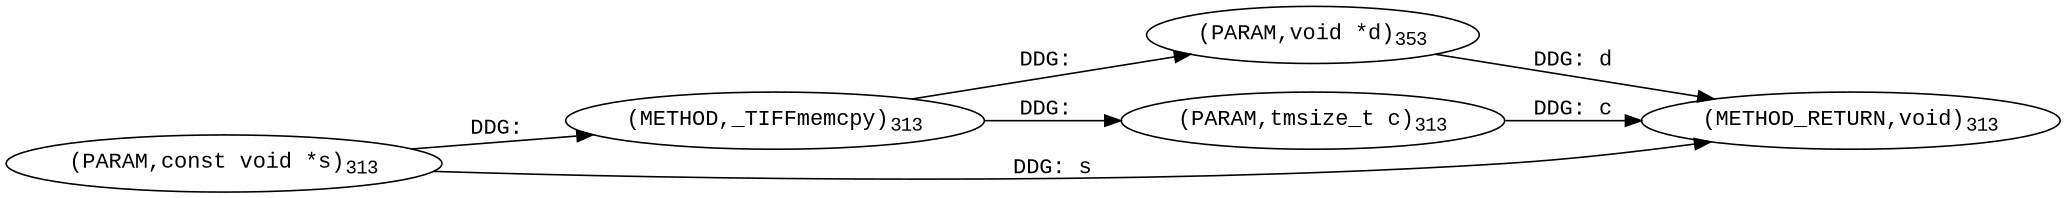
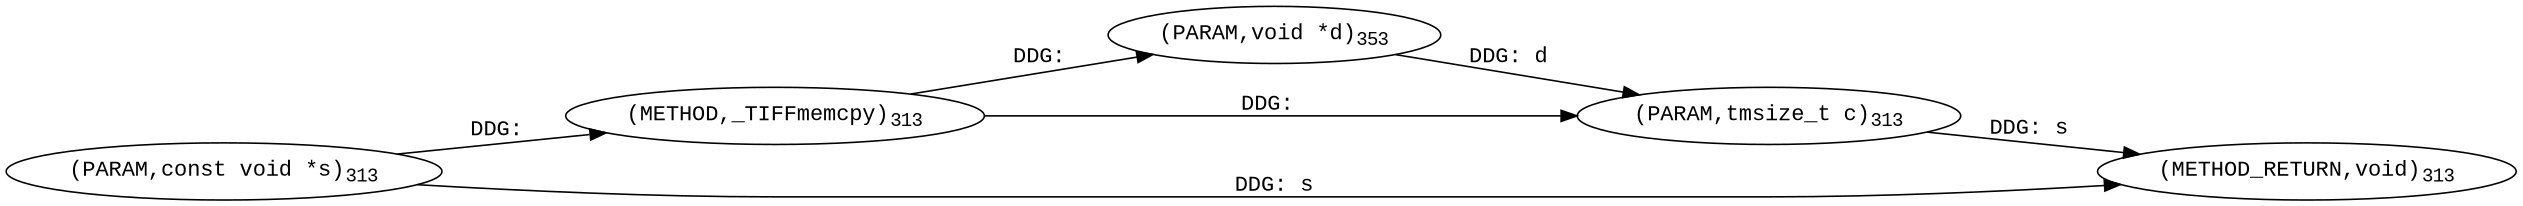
(1567, 75) -> (1509, 73)
(1573, 109) -> (2029, 128)
